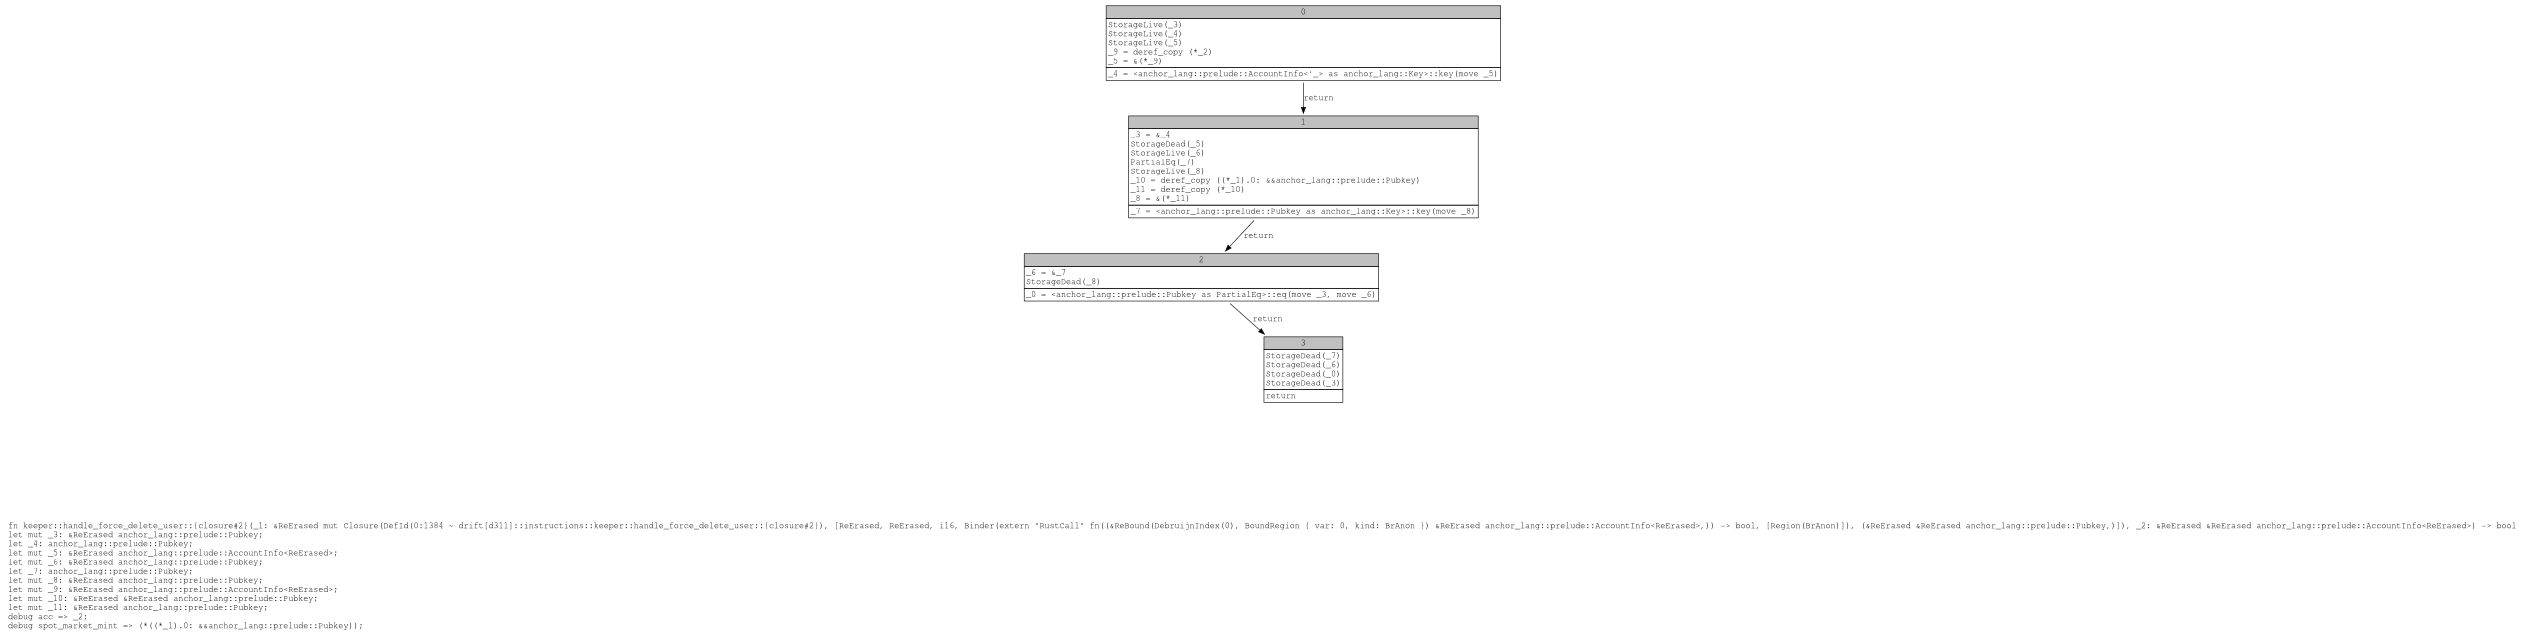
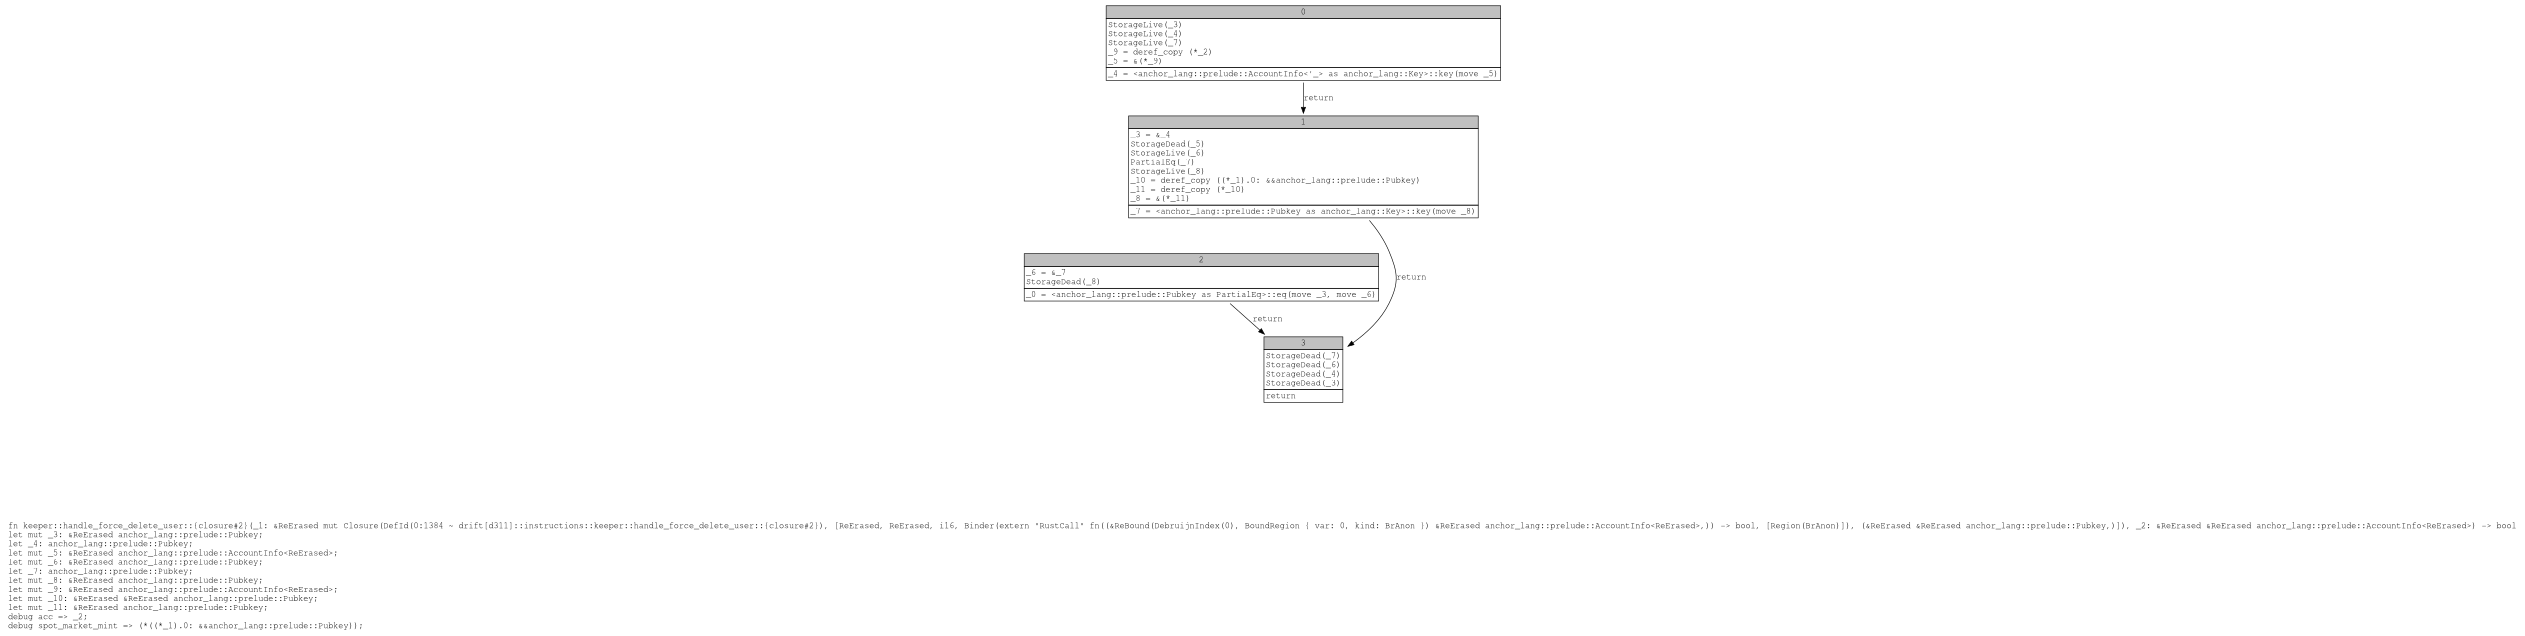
(1146, 43) -> (1146, 43)
(1242, 233) -> (1395, 286)
(1303, 374) -> (1303, 374)
